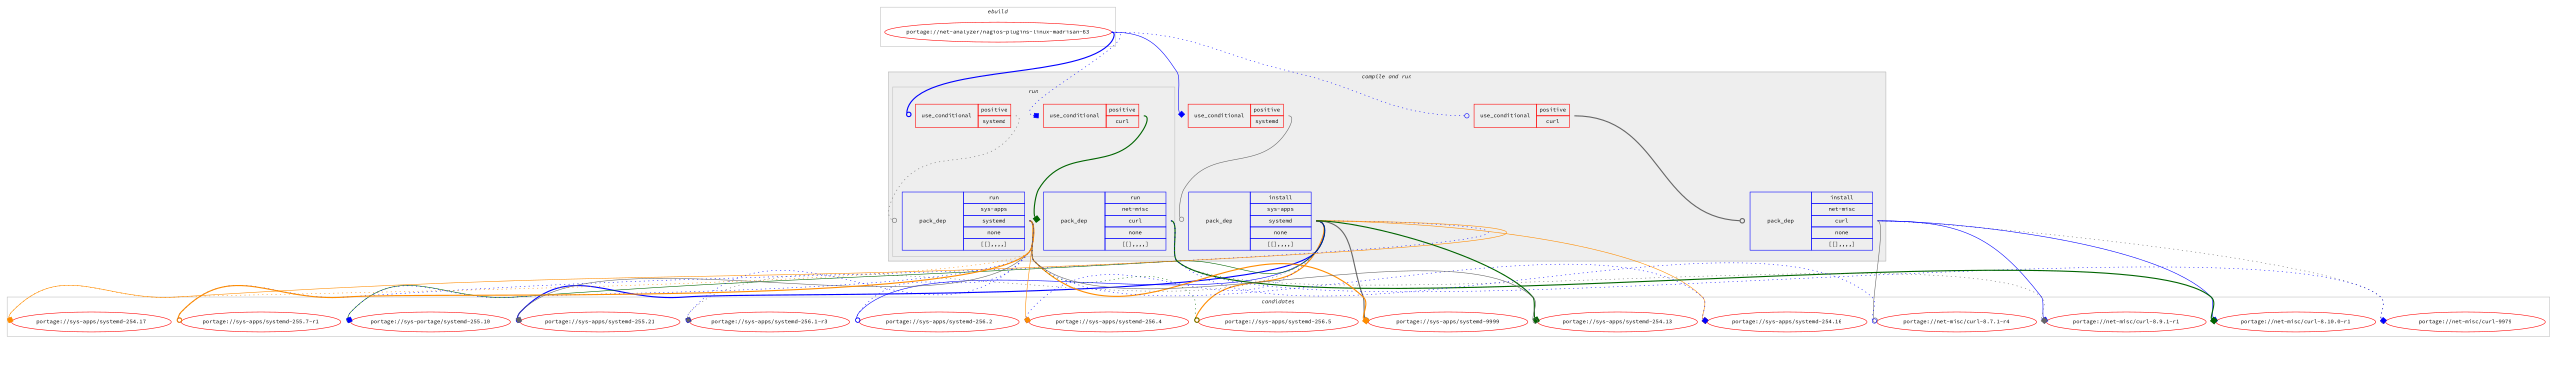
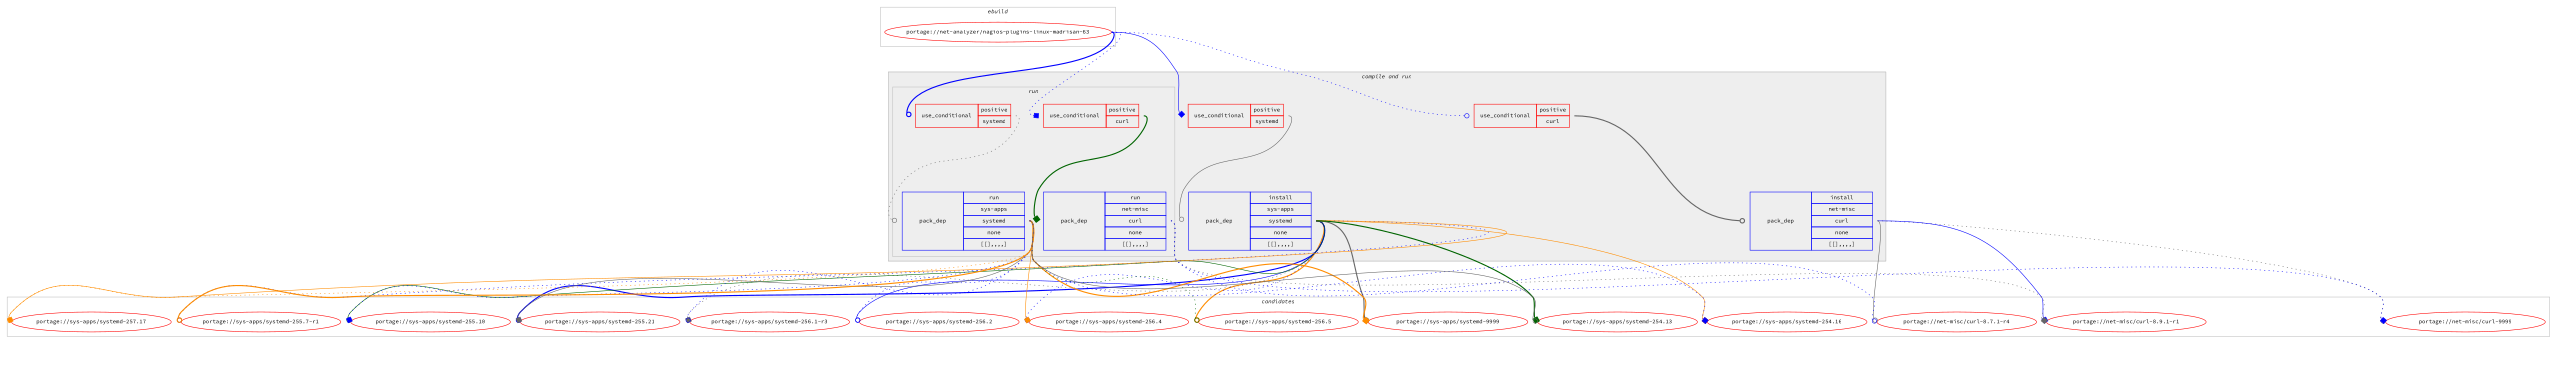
(91, 322) -> (91, 322)
(431, 322) -> (431, 322)
(2296, 322) -> none
(2465, 322) -> (2465, 322)
